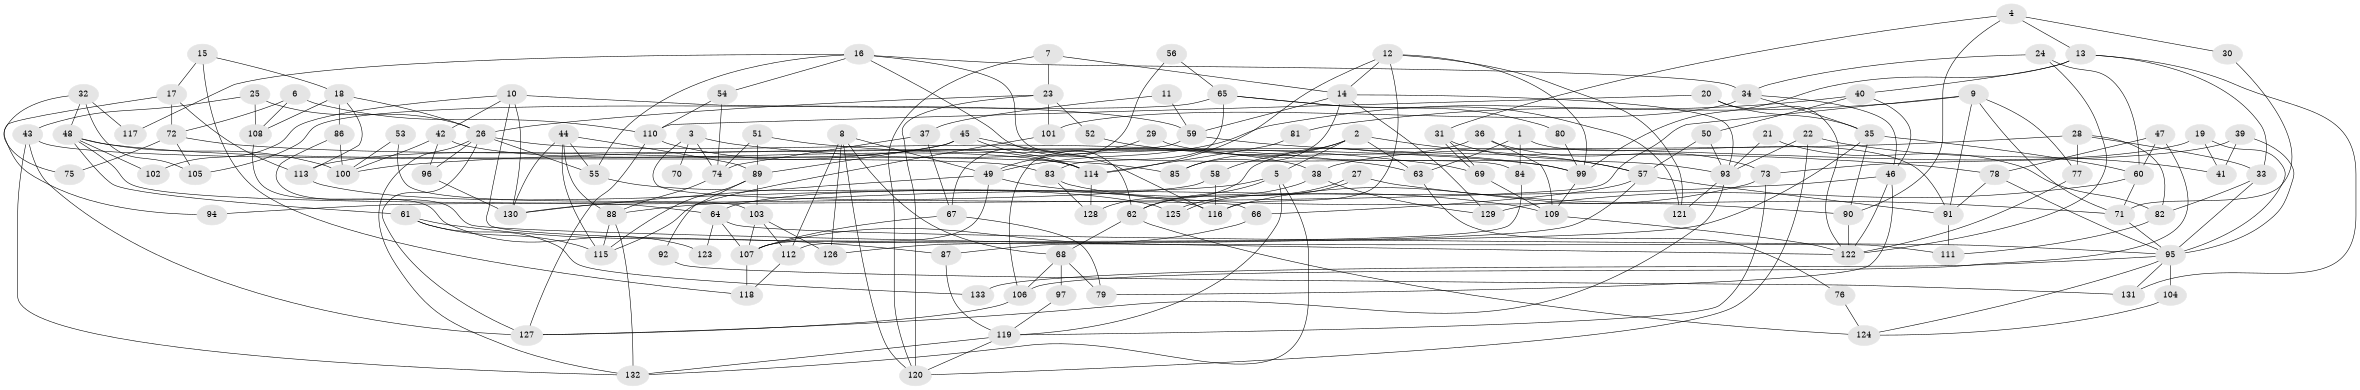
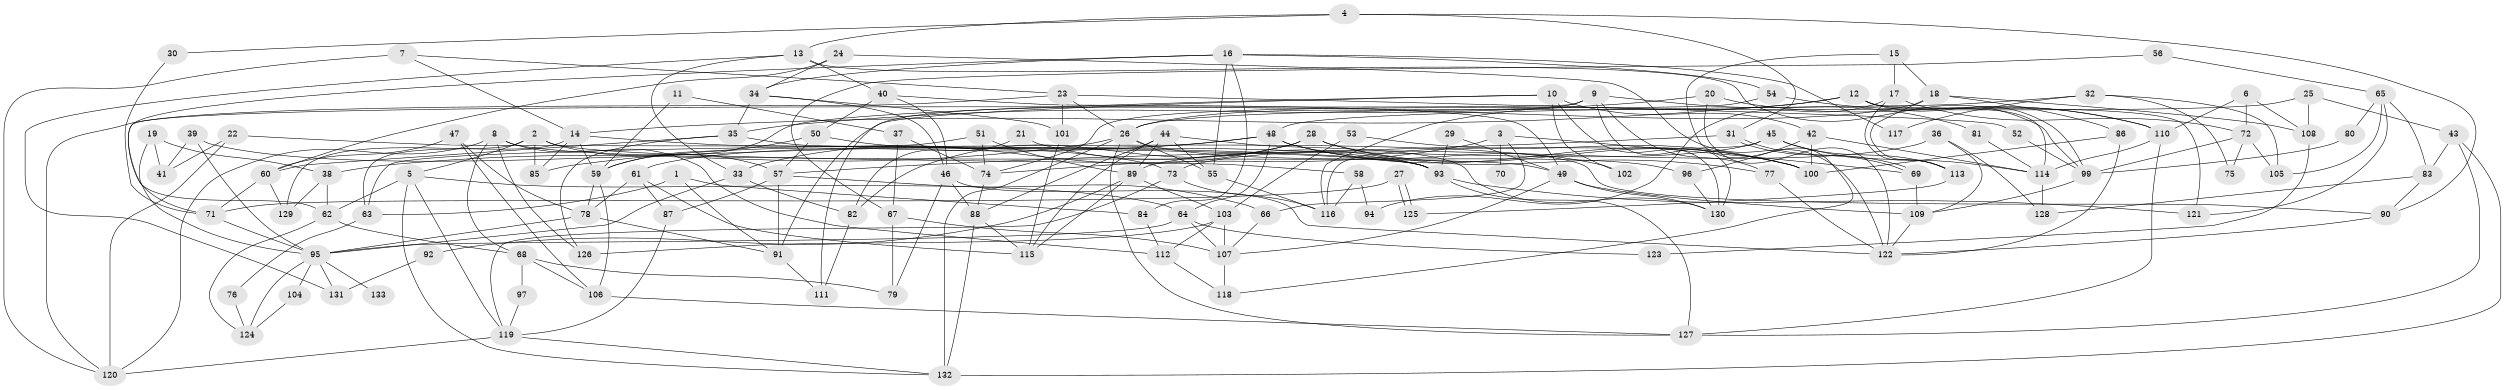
none -> (704, 151)
(684, 279) -> (617, 191)
